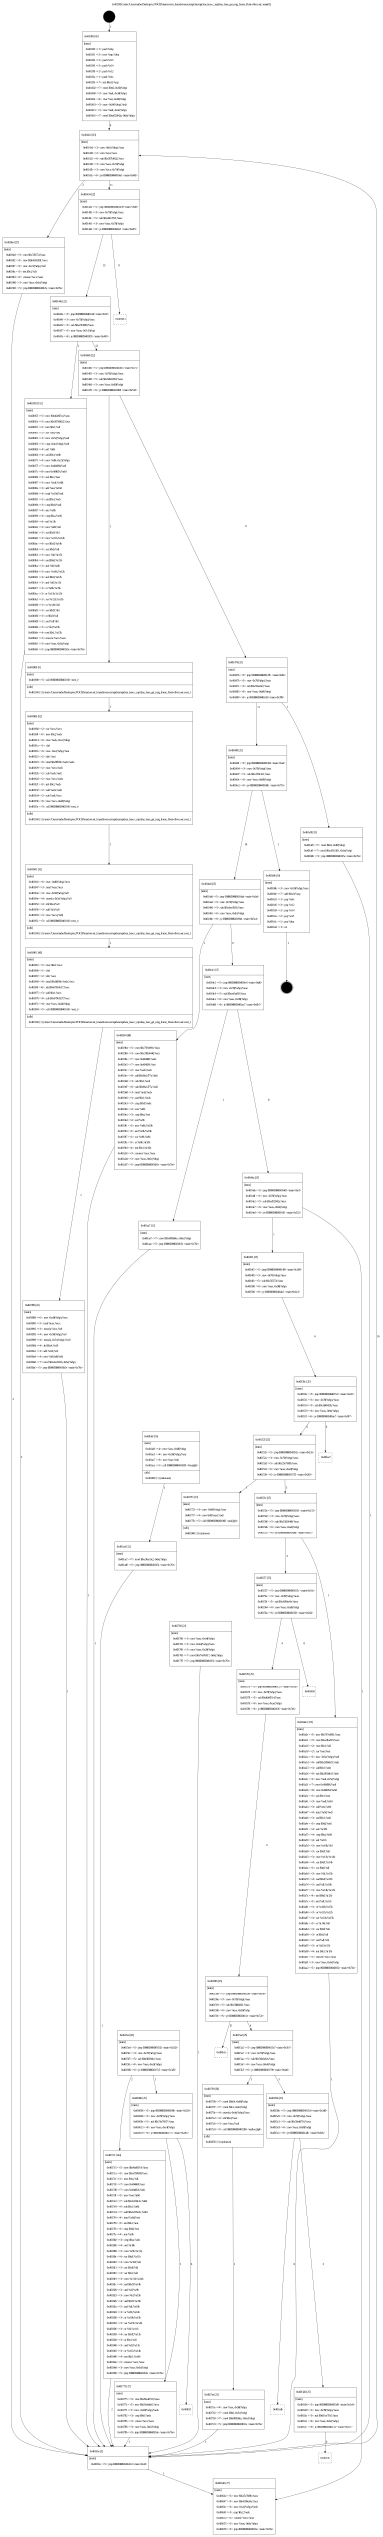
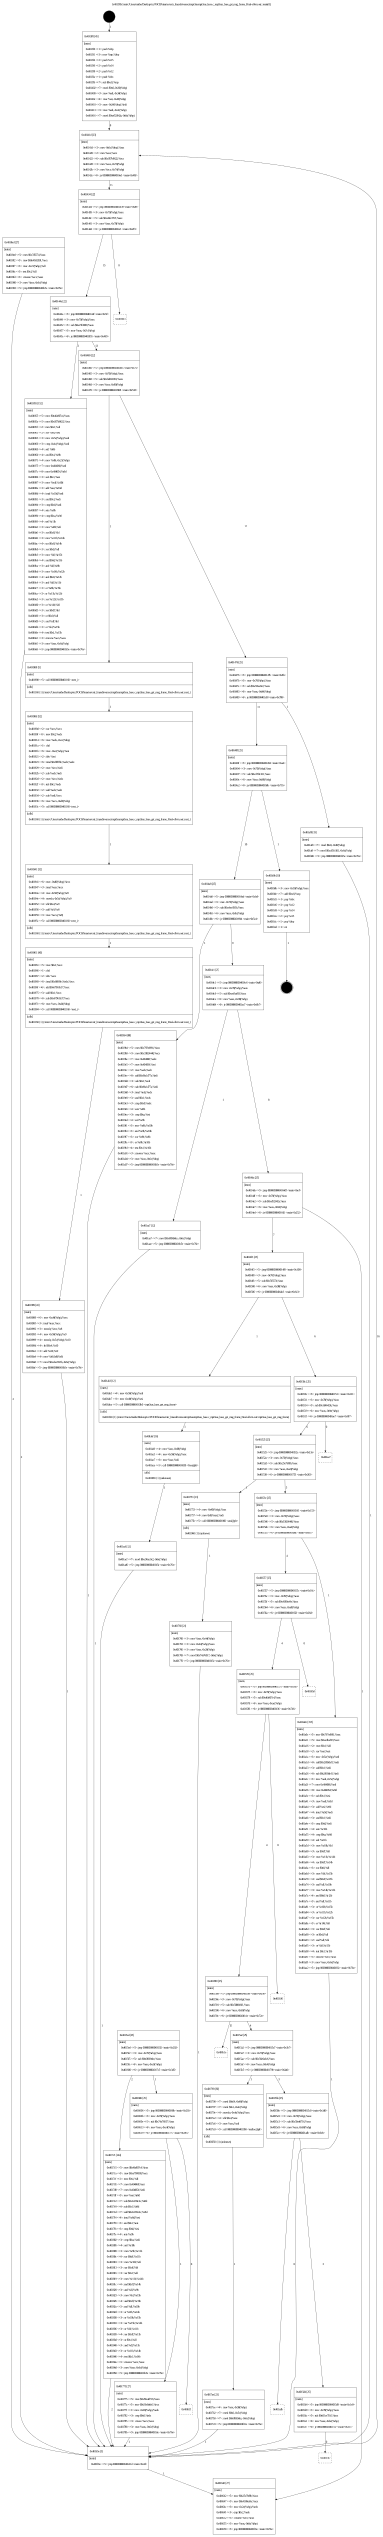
(65, 207) -> none
none -> (195, 1399)
none -> (206, 1579)
none -> (277, 1999)
